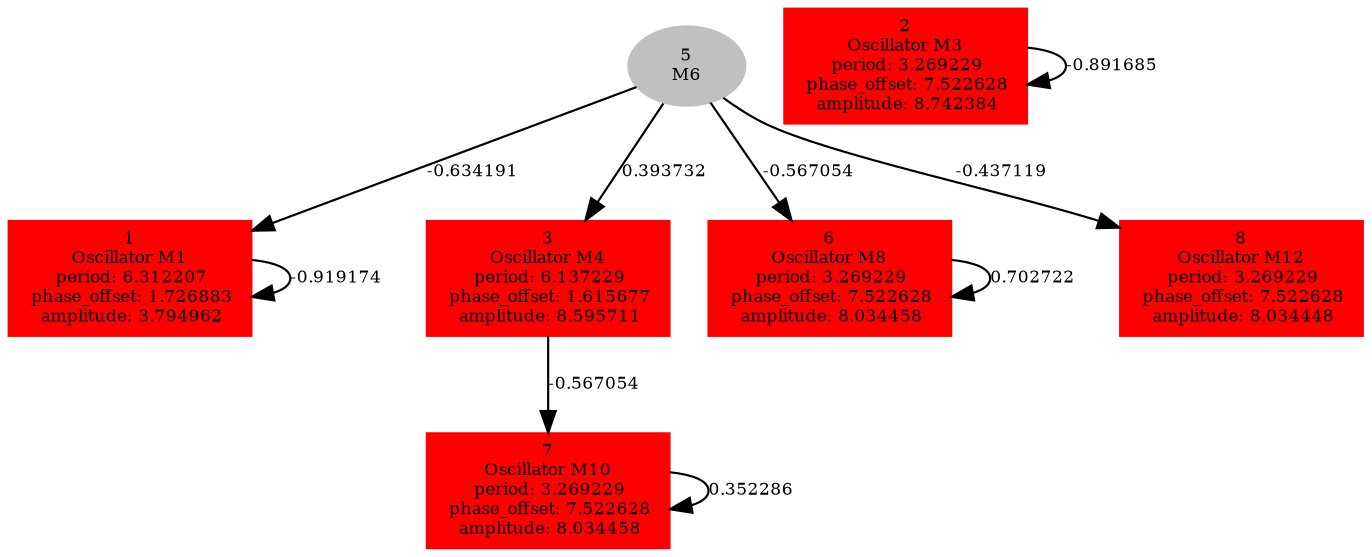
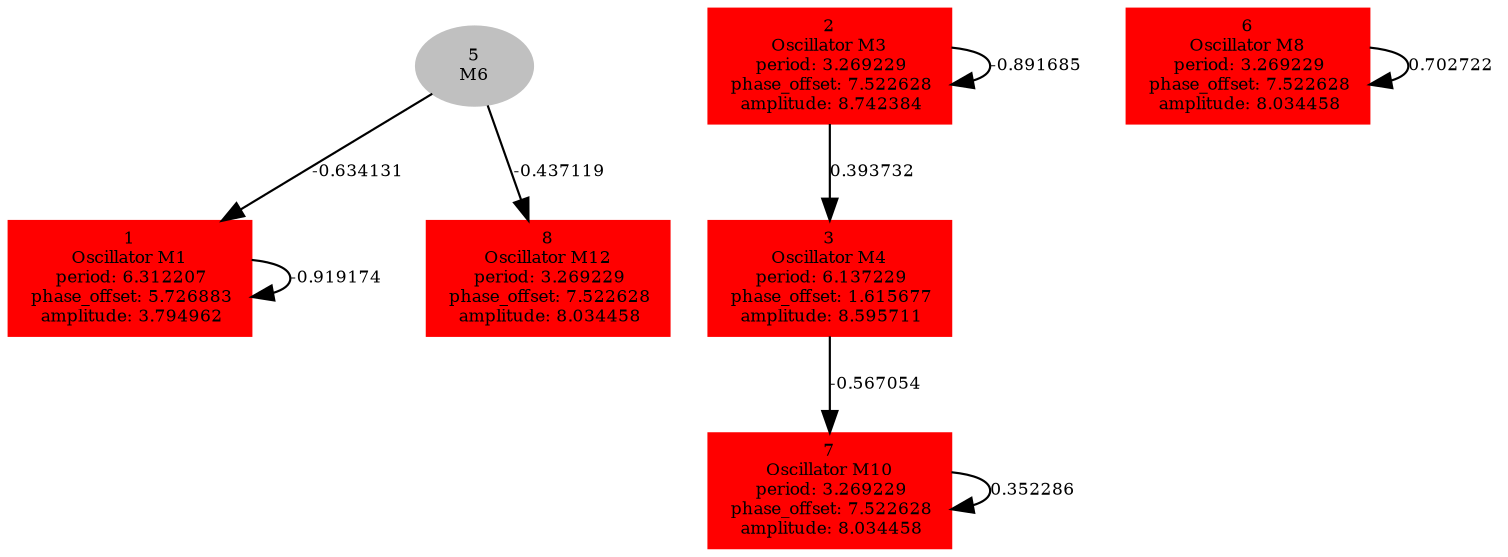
(745, 152) -> none
(630, 153) -> (830, 161)
(476, 172) -> (361, 172)
(130, 297) -> (130, 297)
(1242, 316) -> (548, 316)
